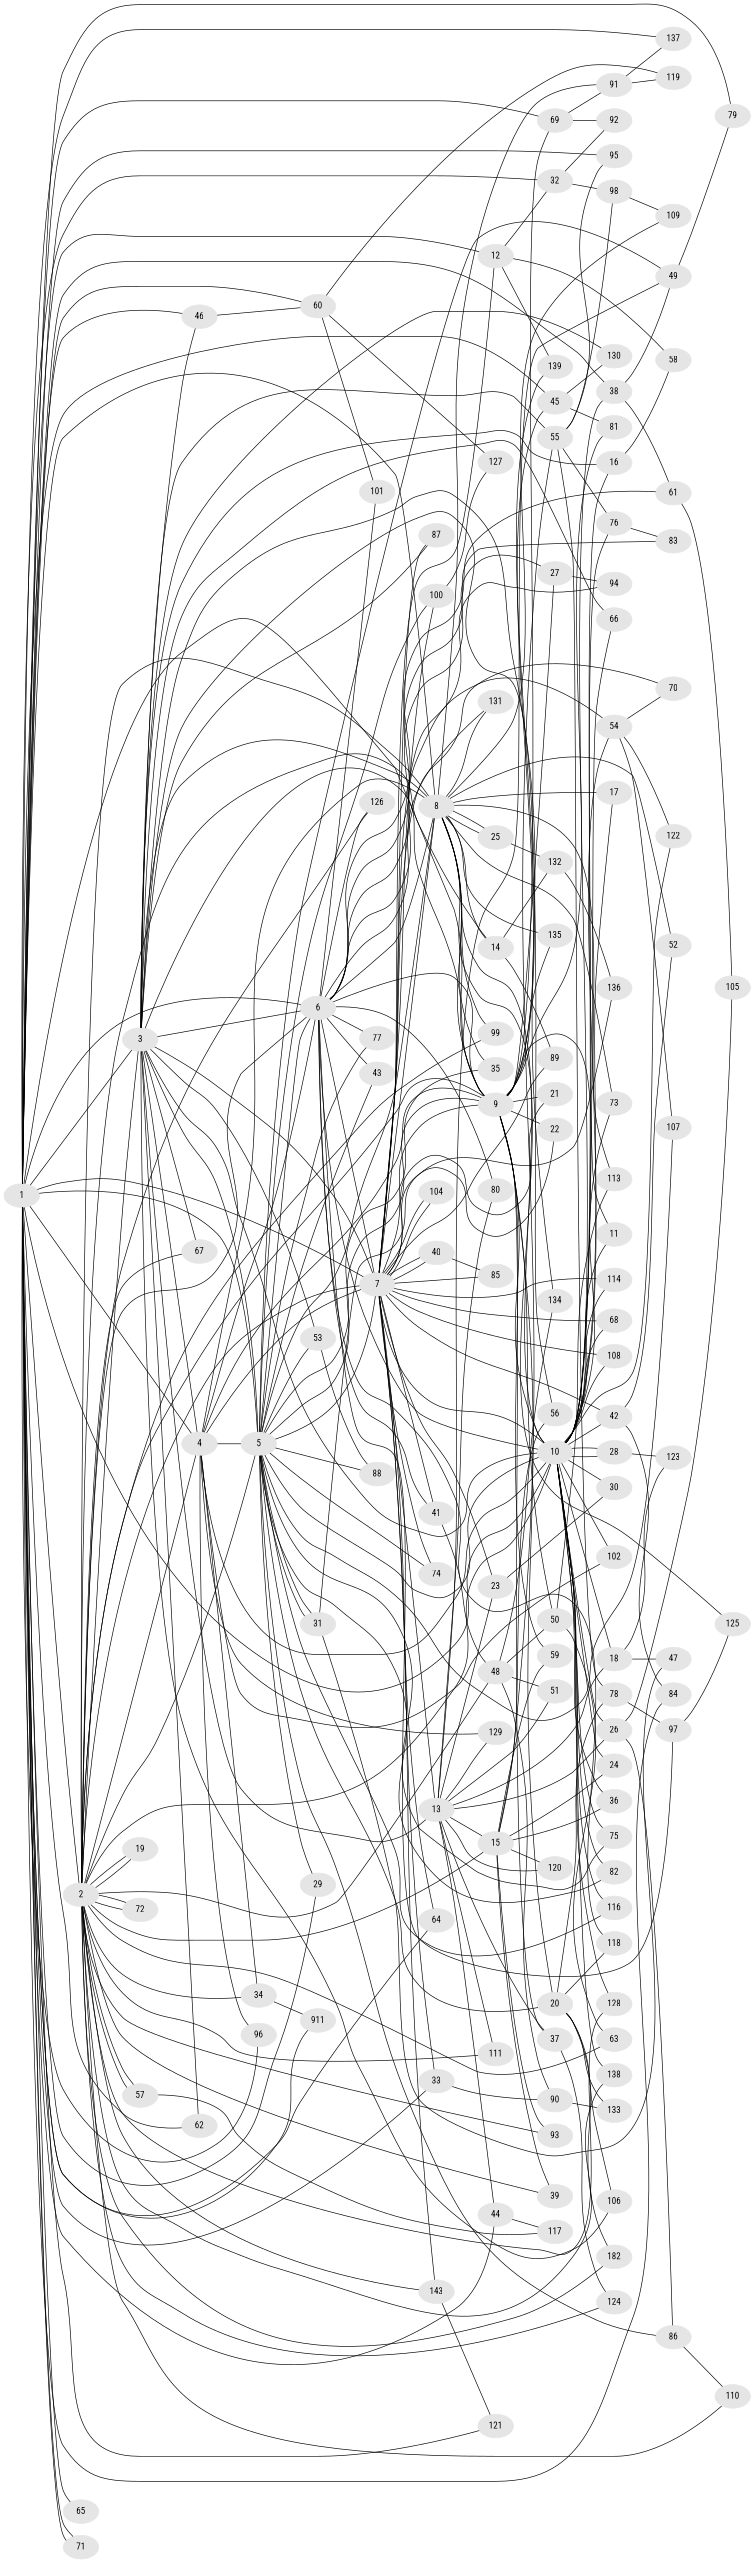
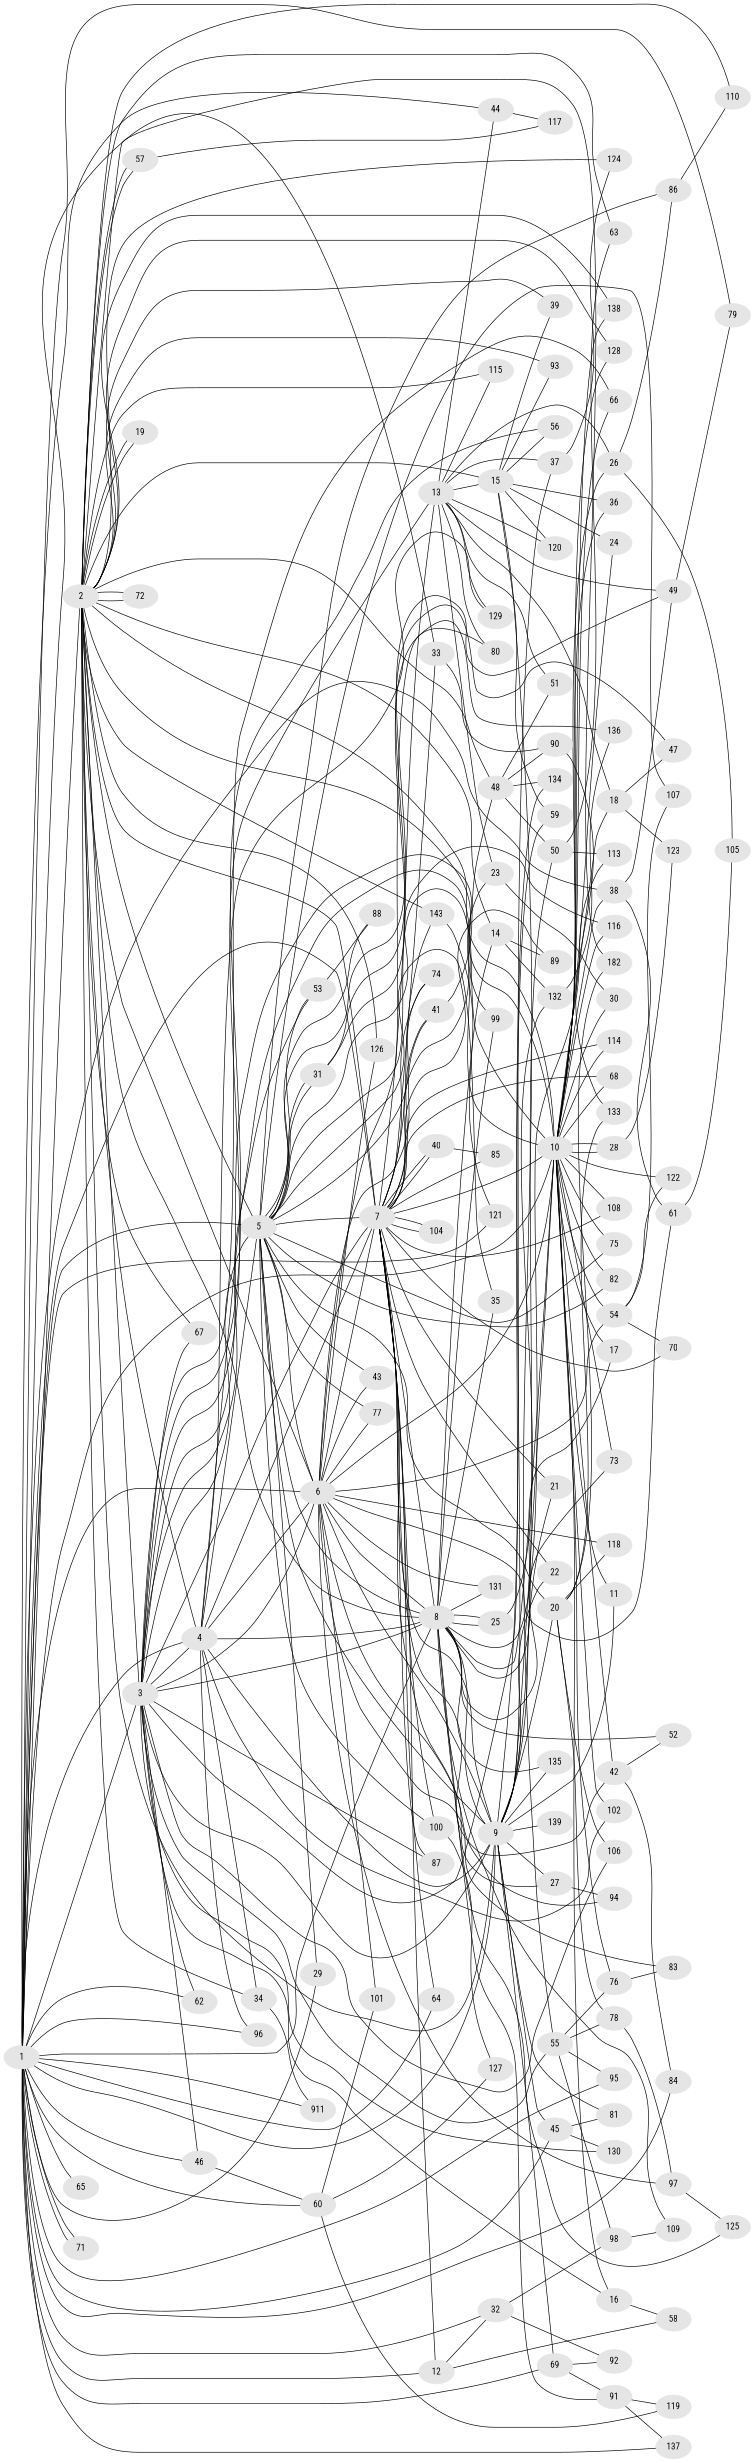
(523, 307) -> none
(496, 2054) -> (496, 371)
